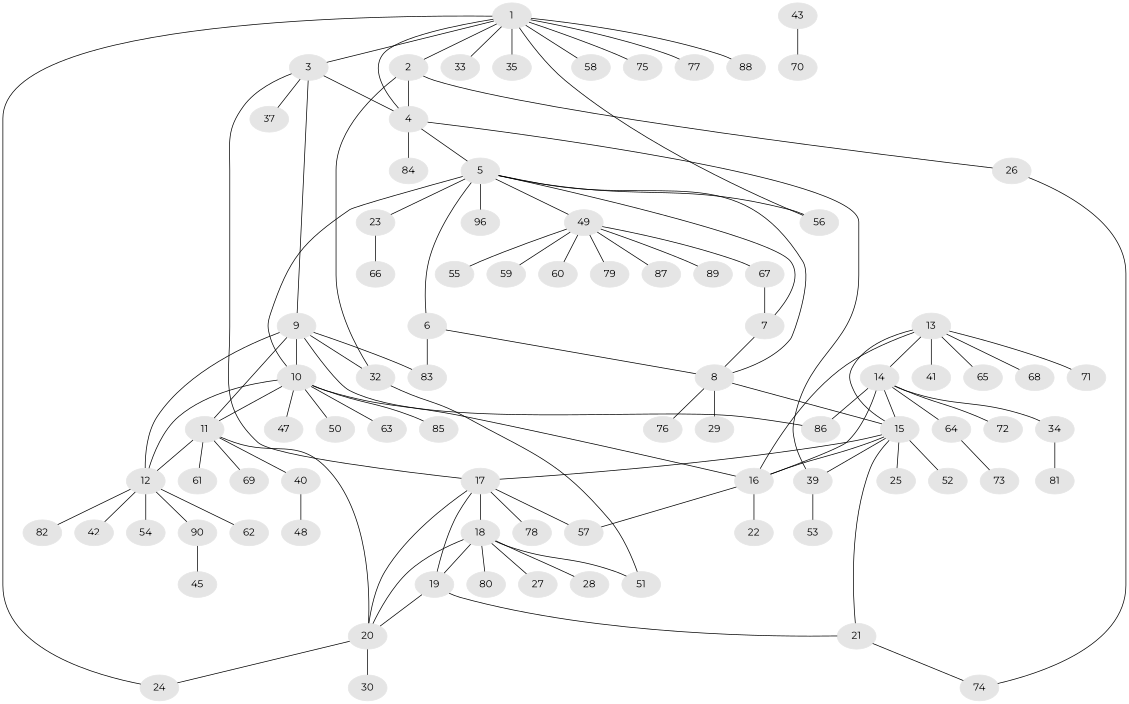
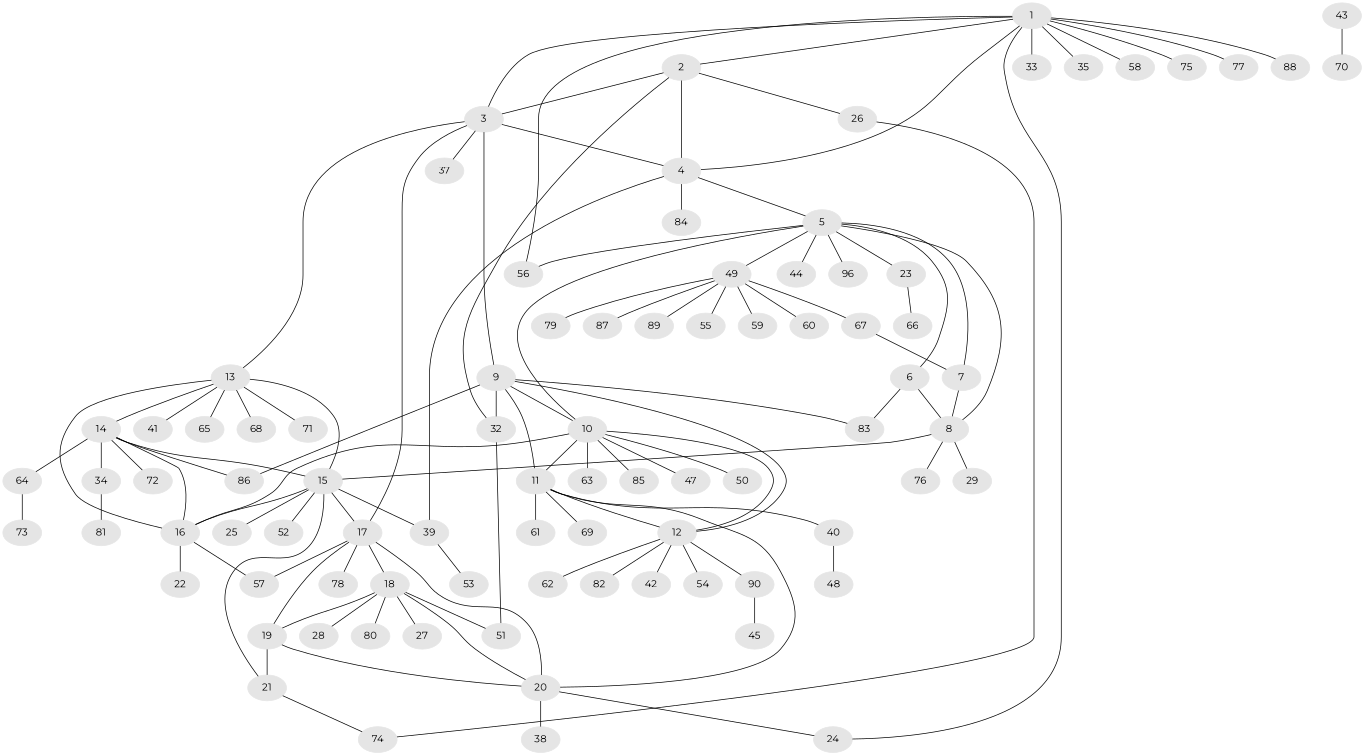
none -> (583, 93)
none -> (307, 203)
none -> (796, 274)
(368, 688) -> (541, 740)
